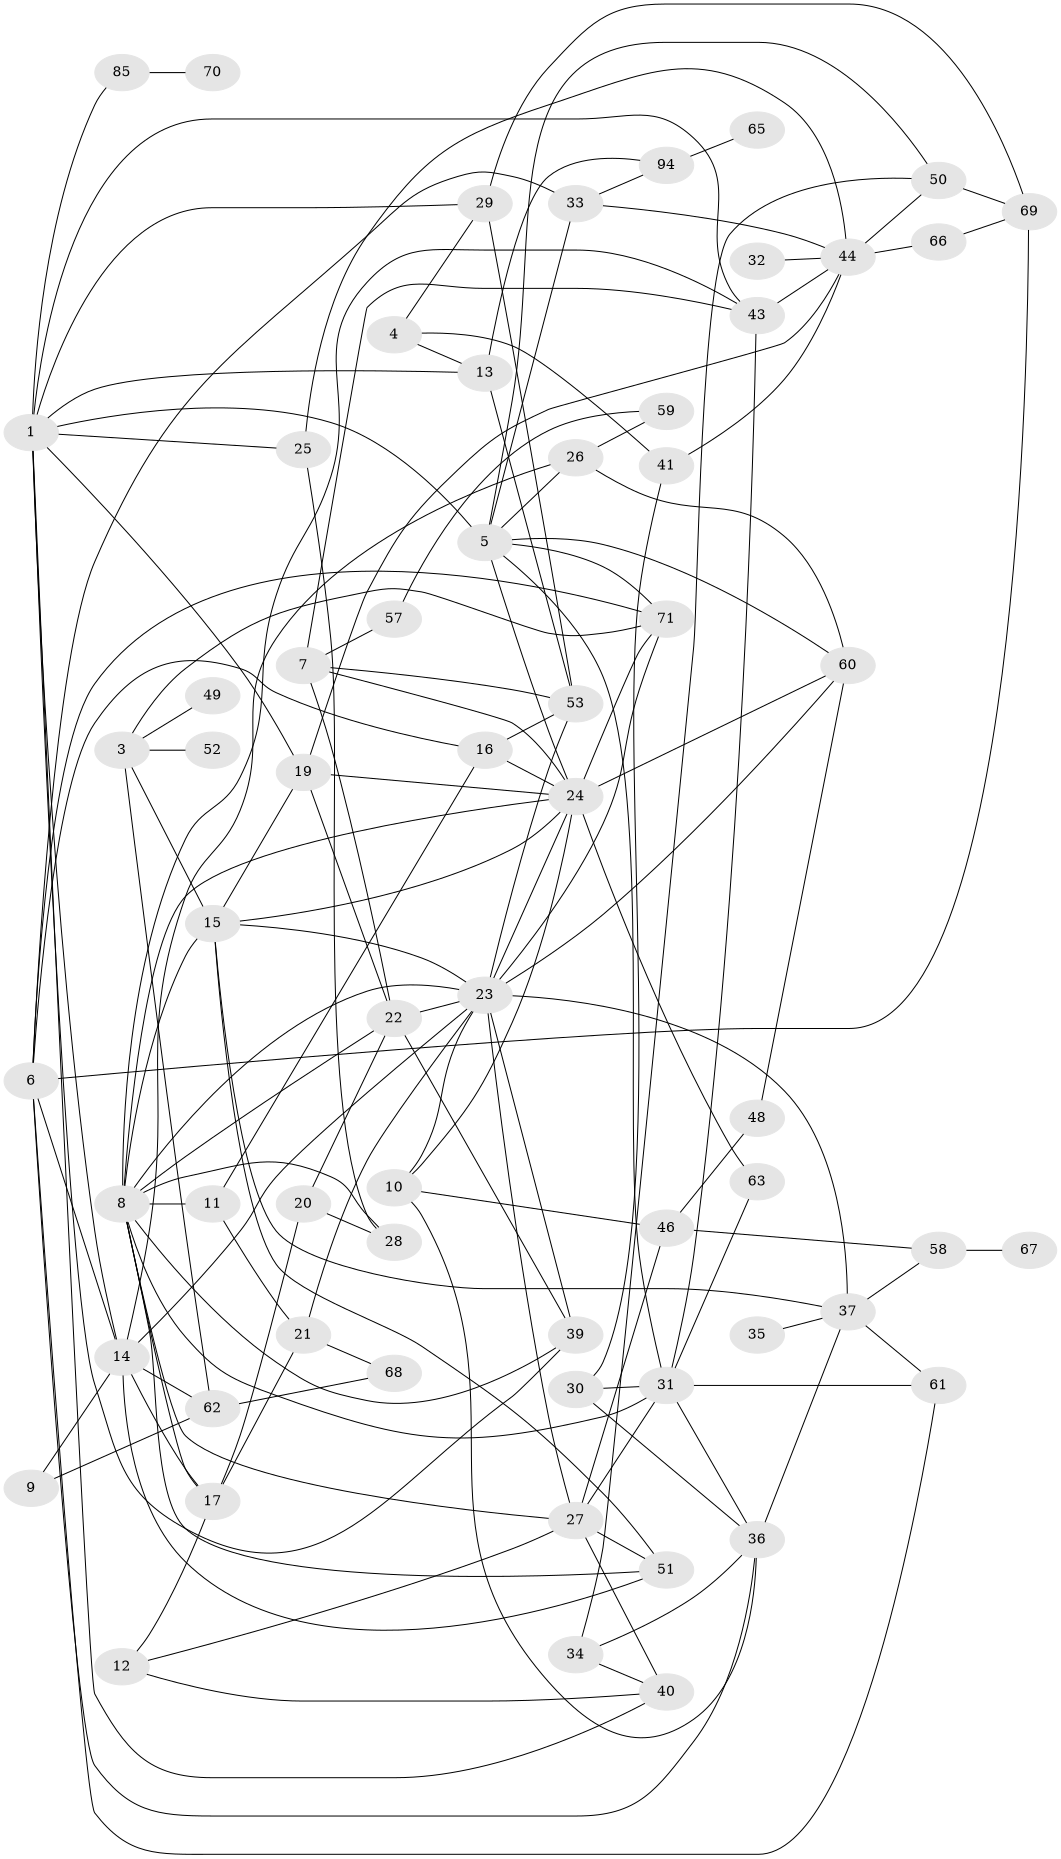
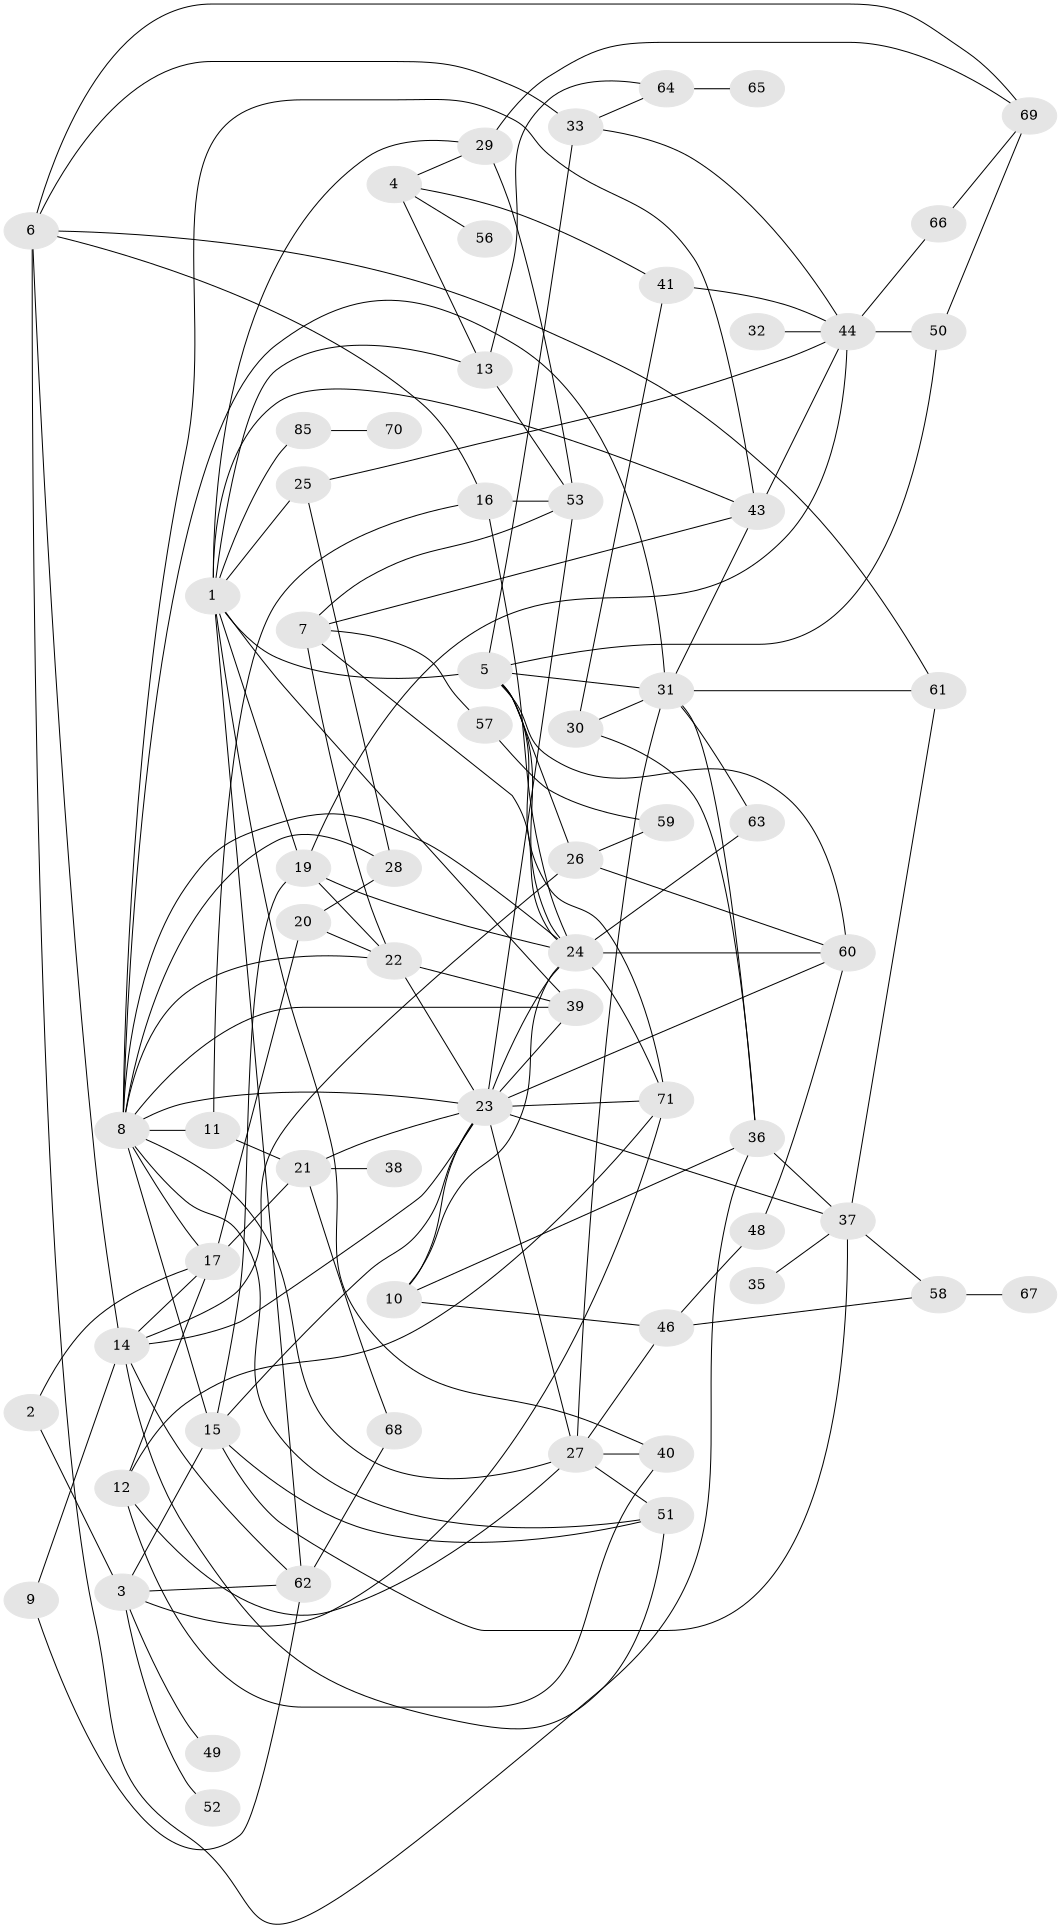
(667, 165) -> (667, 89)
none -> (485, 239)
(169, 620) -> (411, 1332)
(417, 886) -> none
(61, 919) -> (260, 1114)
none -> (394, 1169)
none -> (31, 1413)
(576, 1655) -> none
